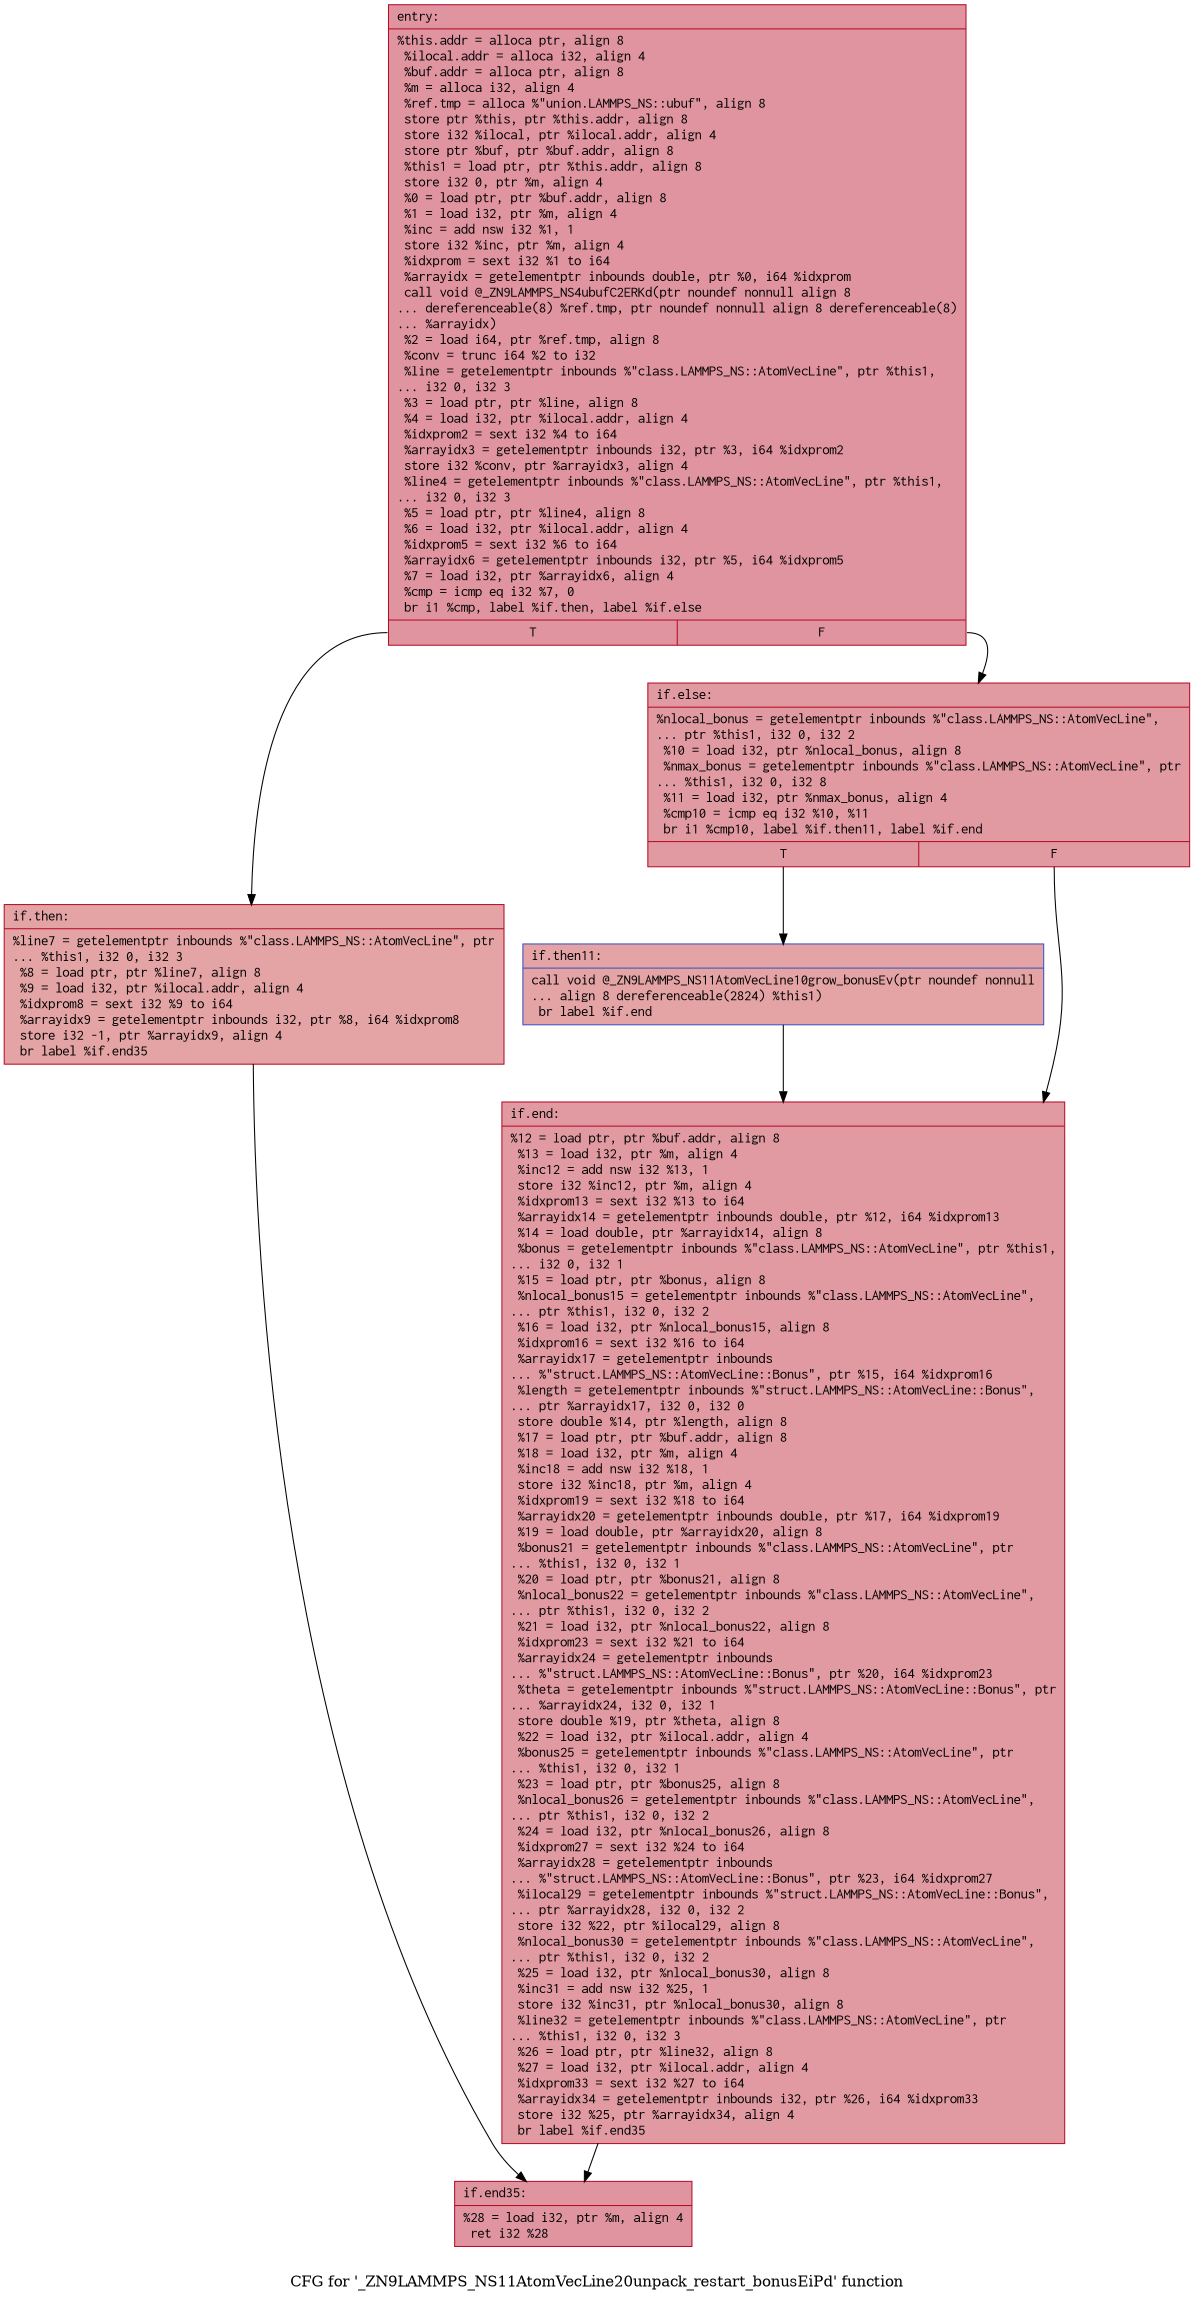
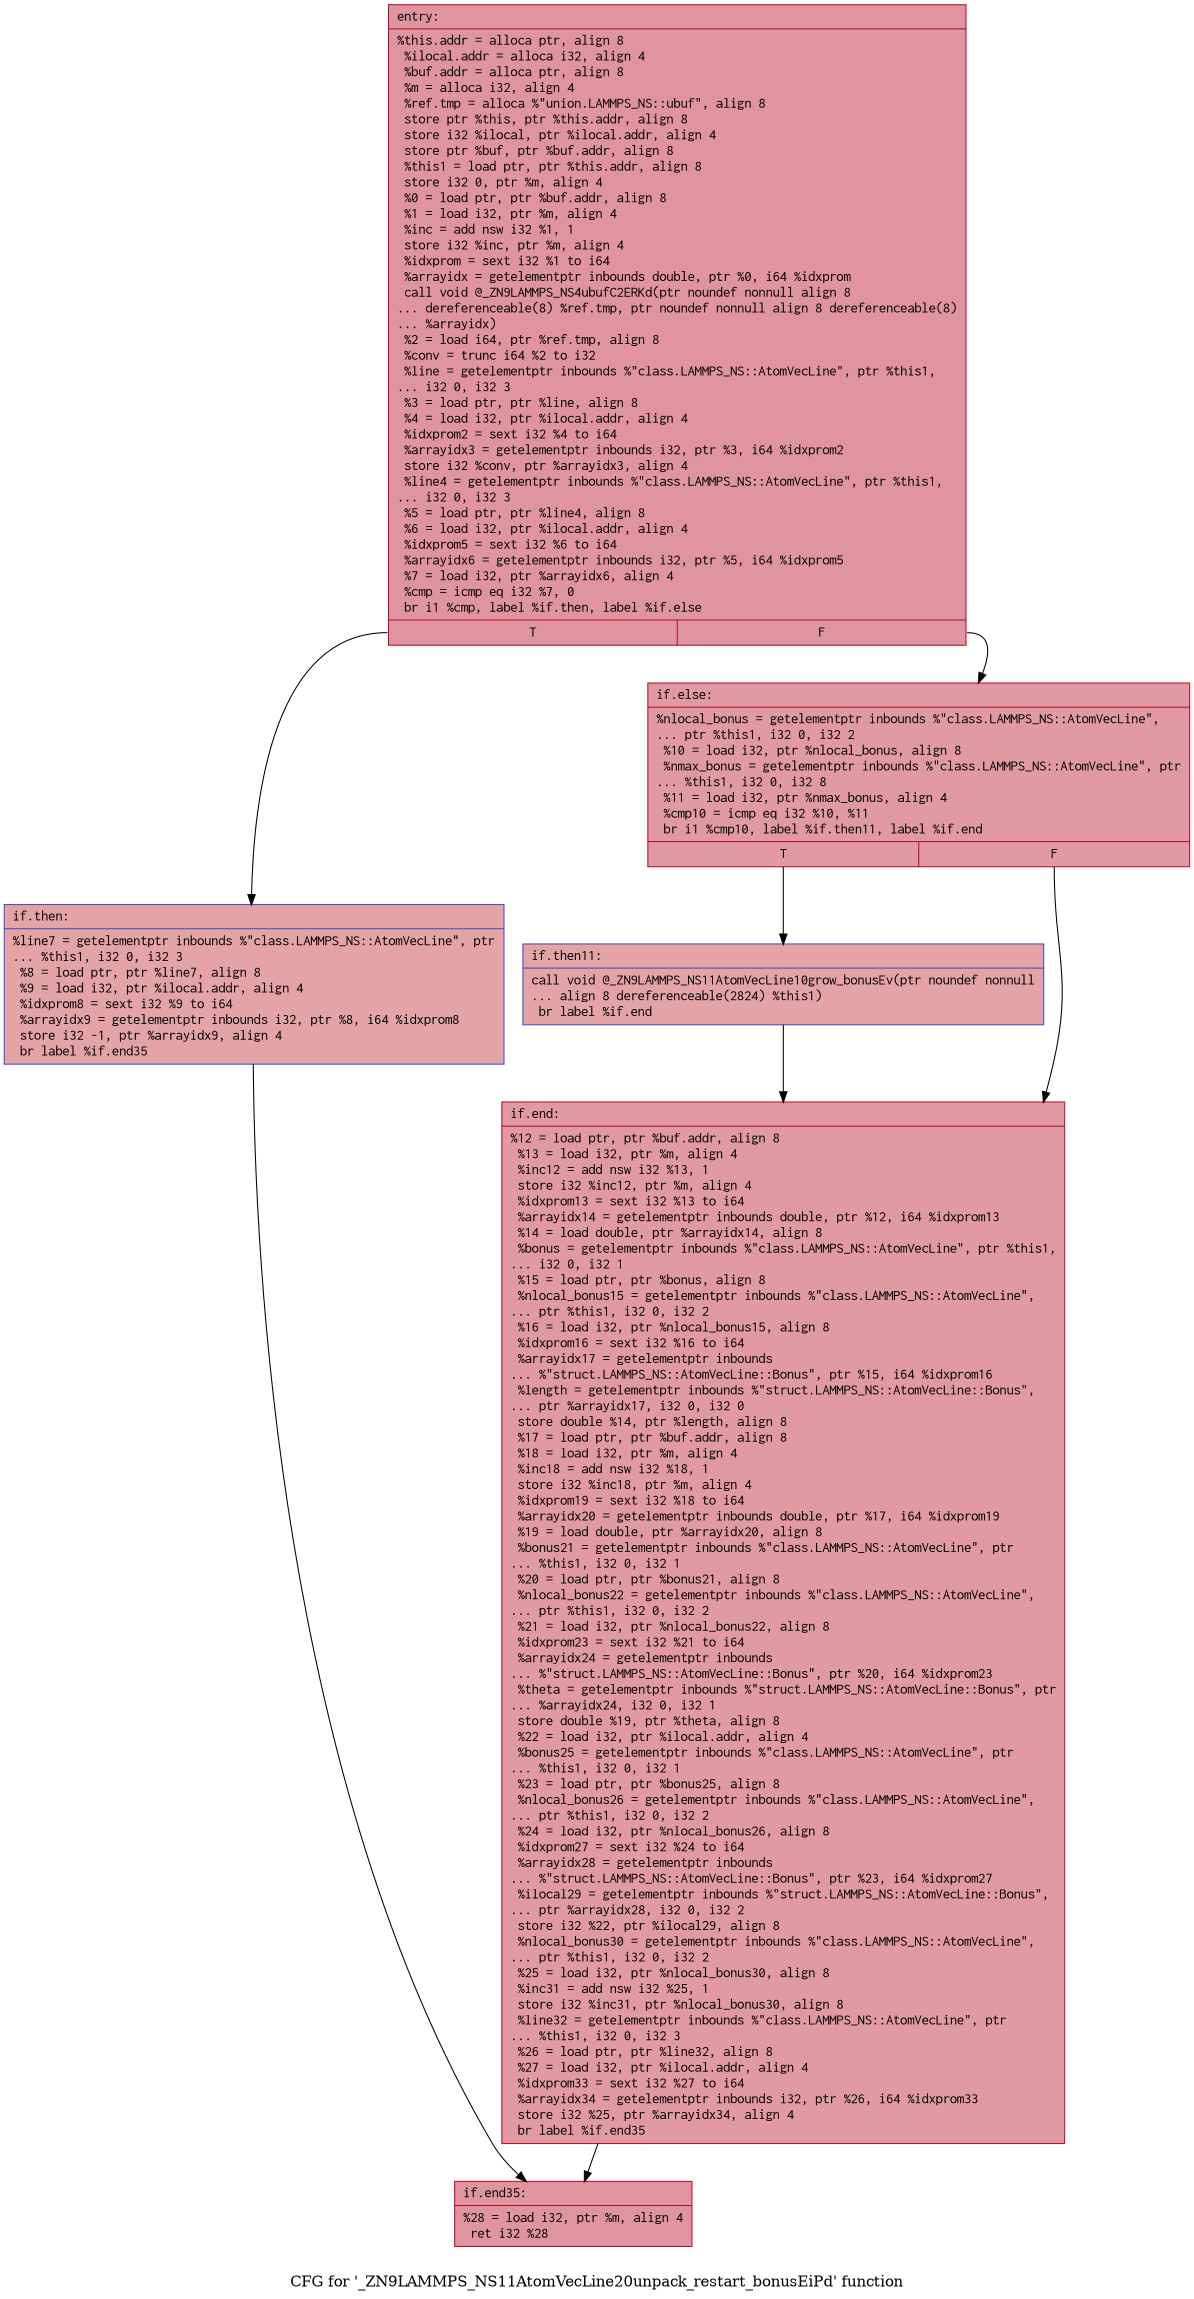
(254, 984) -> (254, 984)
